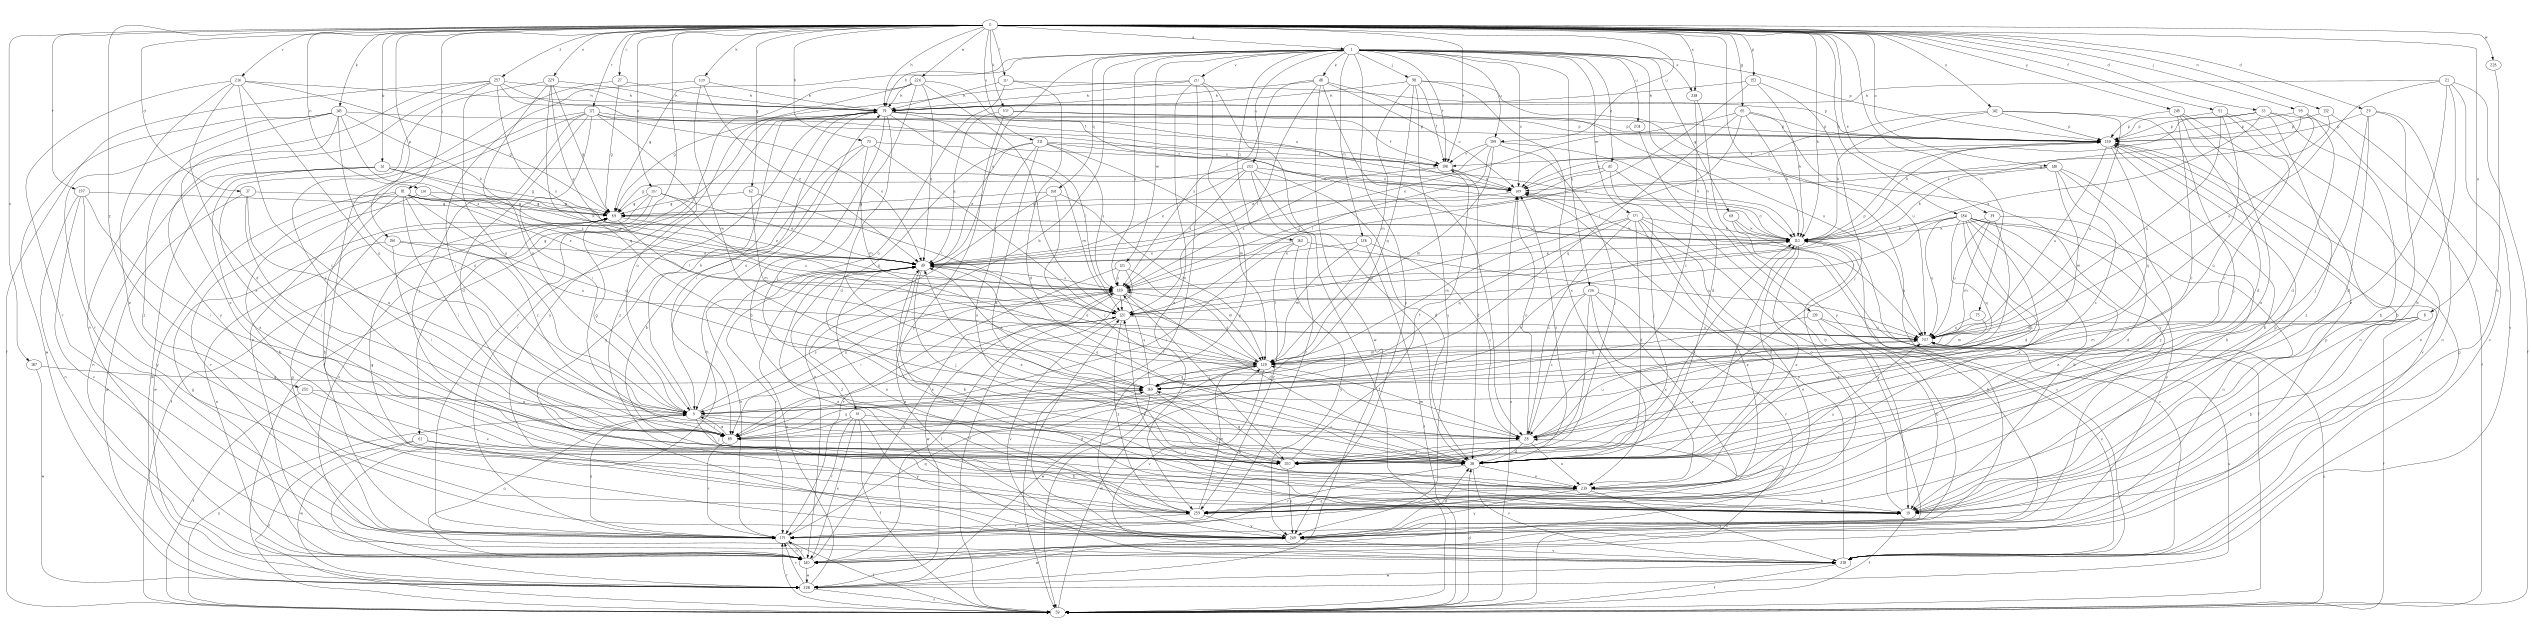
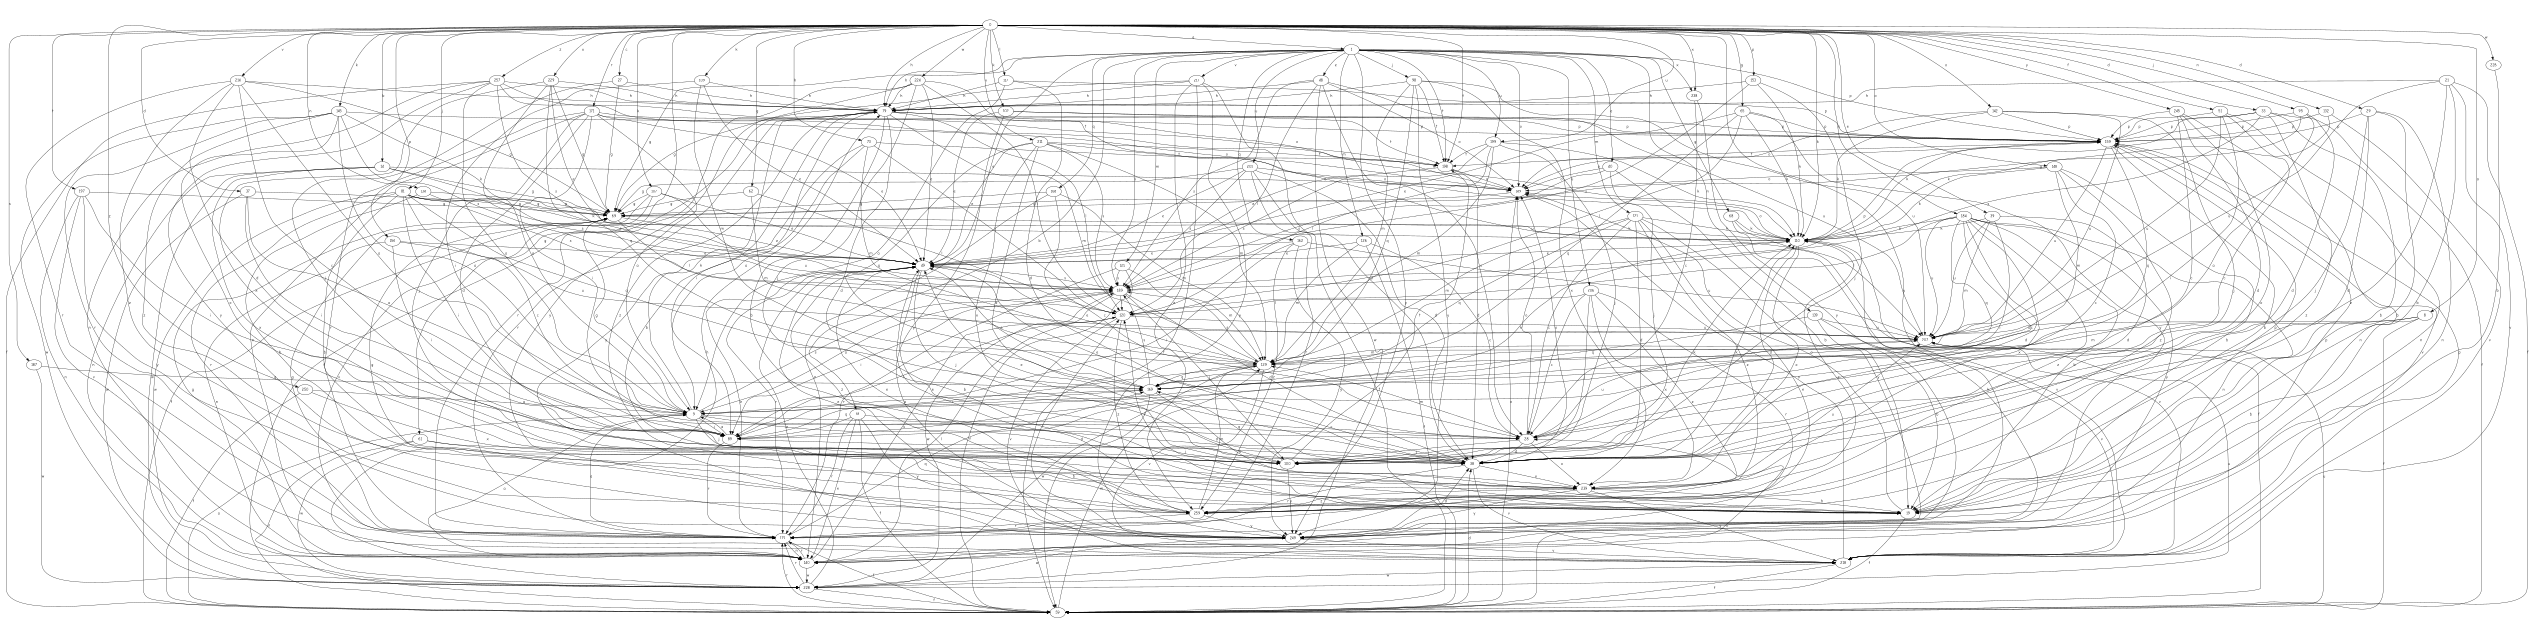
(1637, 127) -> none
(1978, 315) -> none
